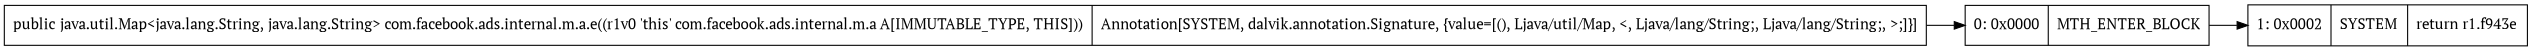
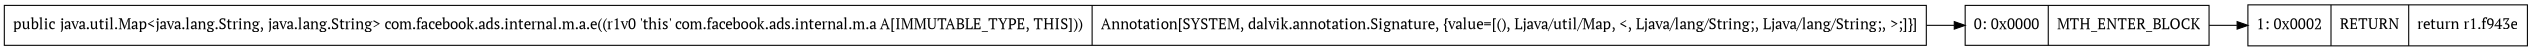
(2369, 25) -> (2370, 25)
